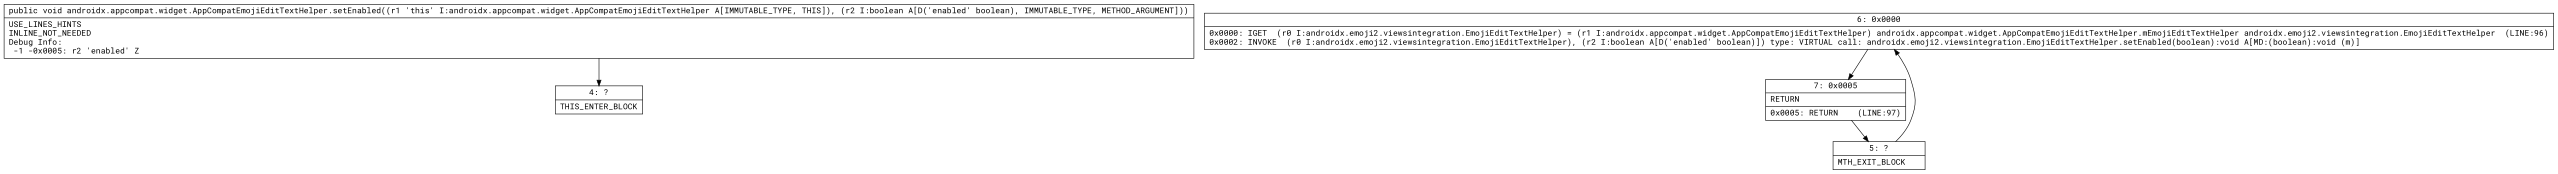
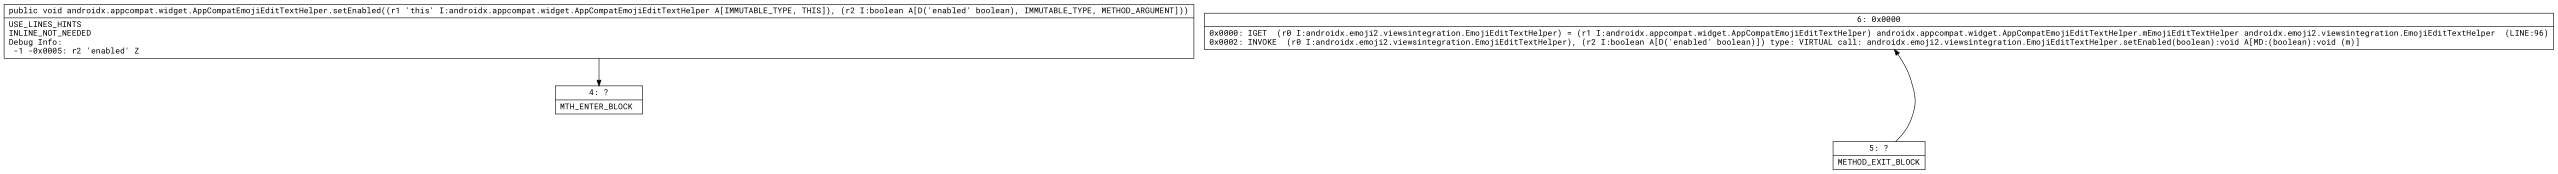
(1836, 100) -> none
(599, 107) -> (596, 107)
(1872, 162) -> (1879, 162)
